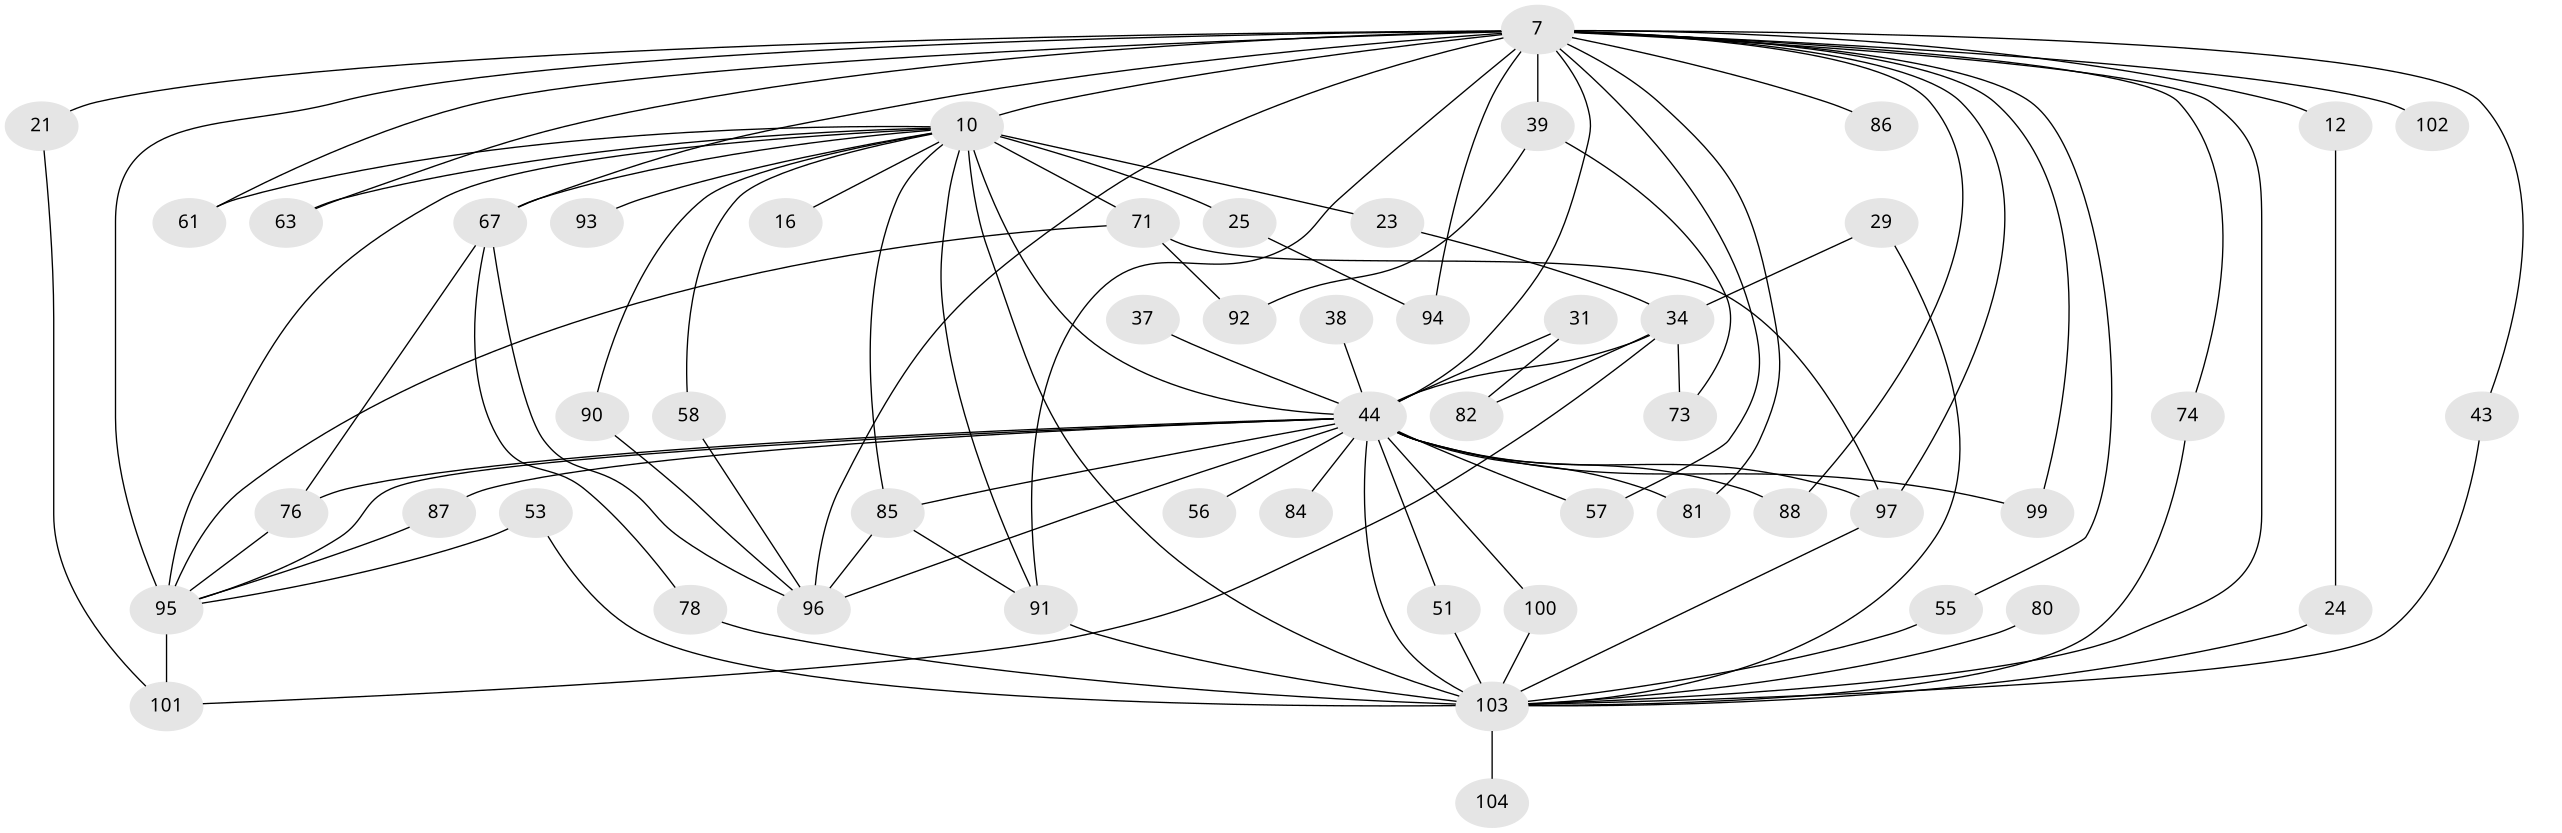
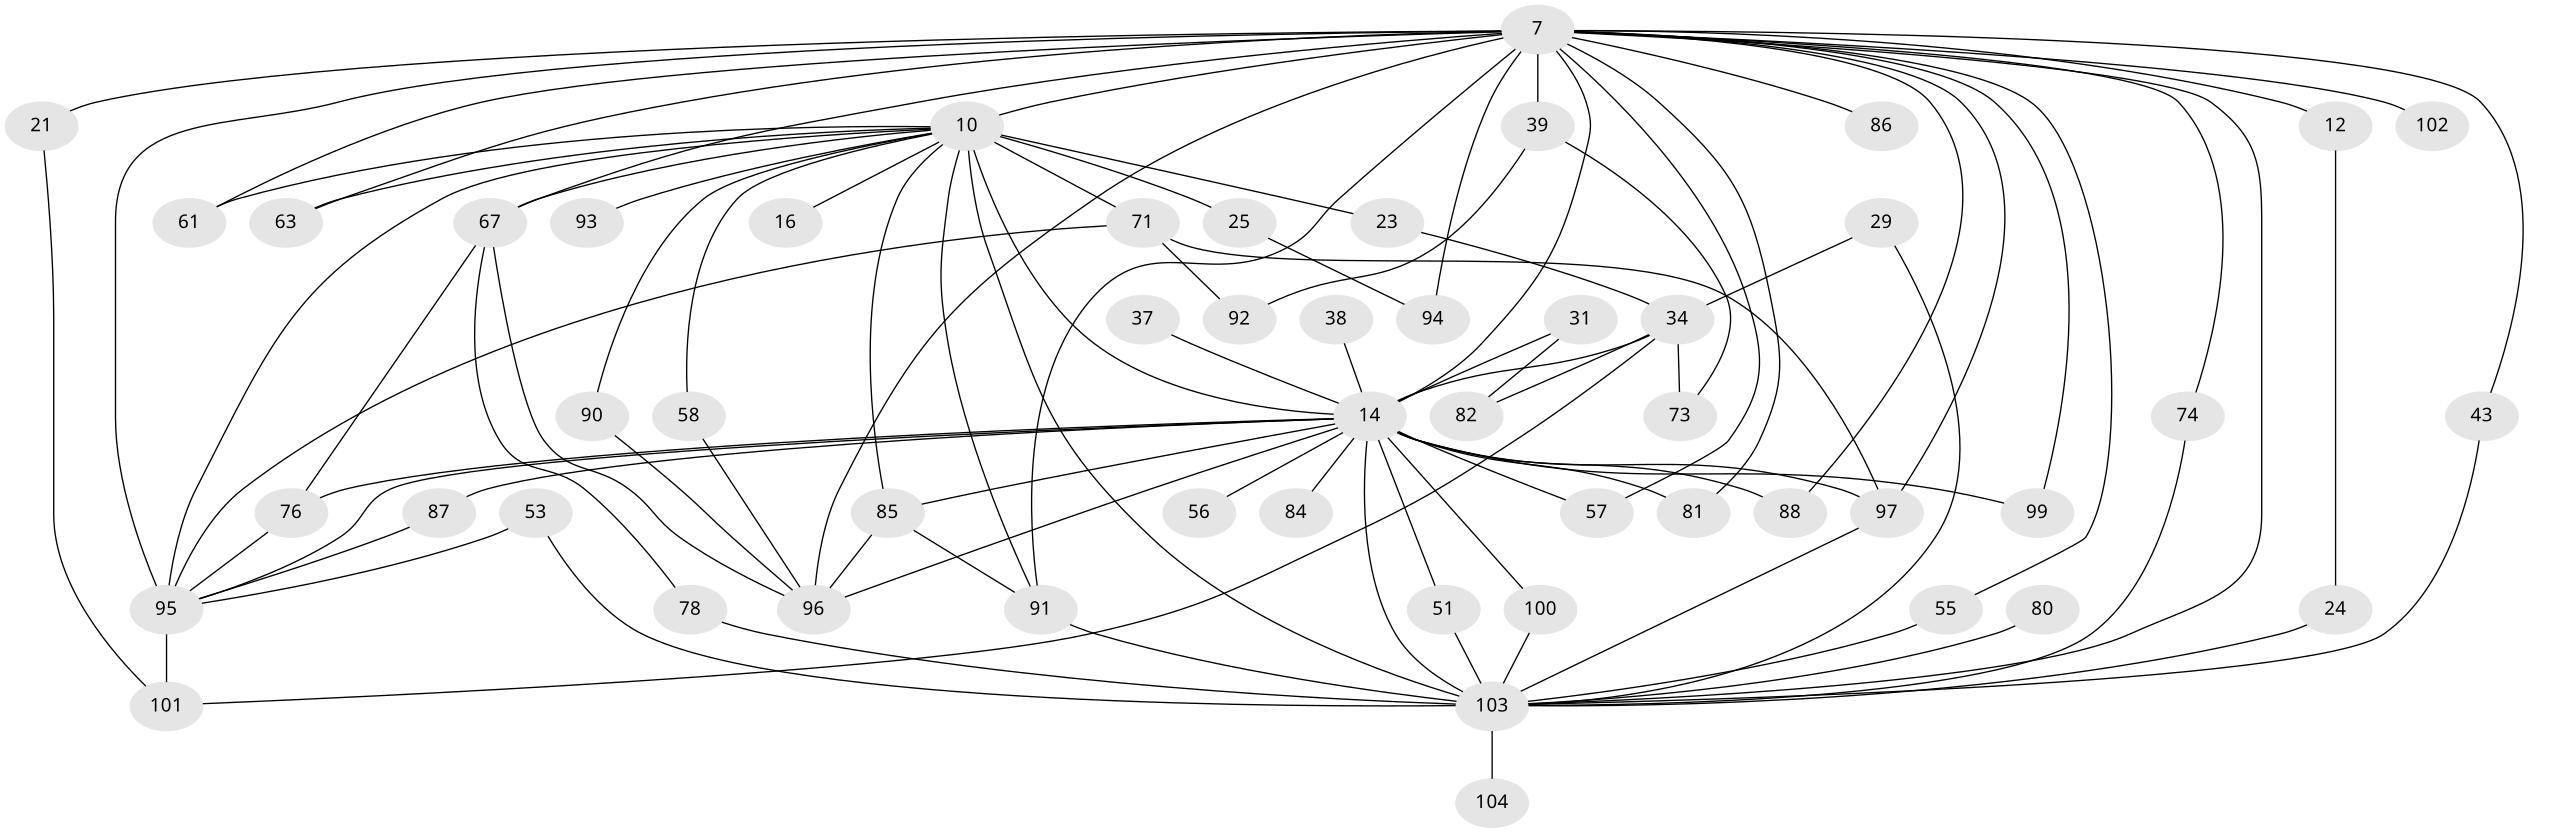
(1370, 416) -> (1370, 416)
